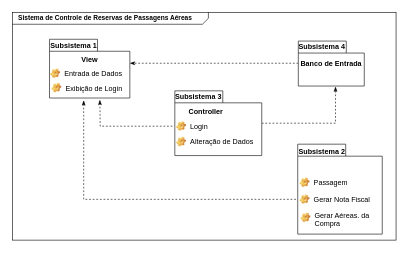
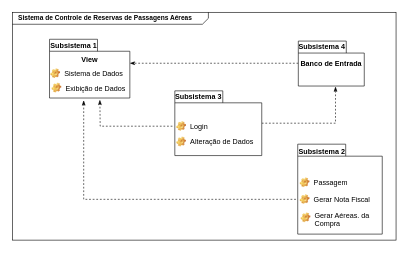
(95, 74) -> (94, 74)
(95, 88) -> (96, 88)
(206, 112) -> none
